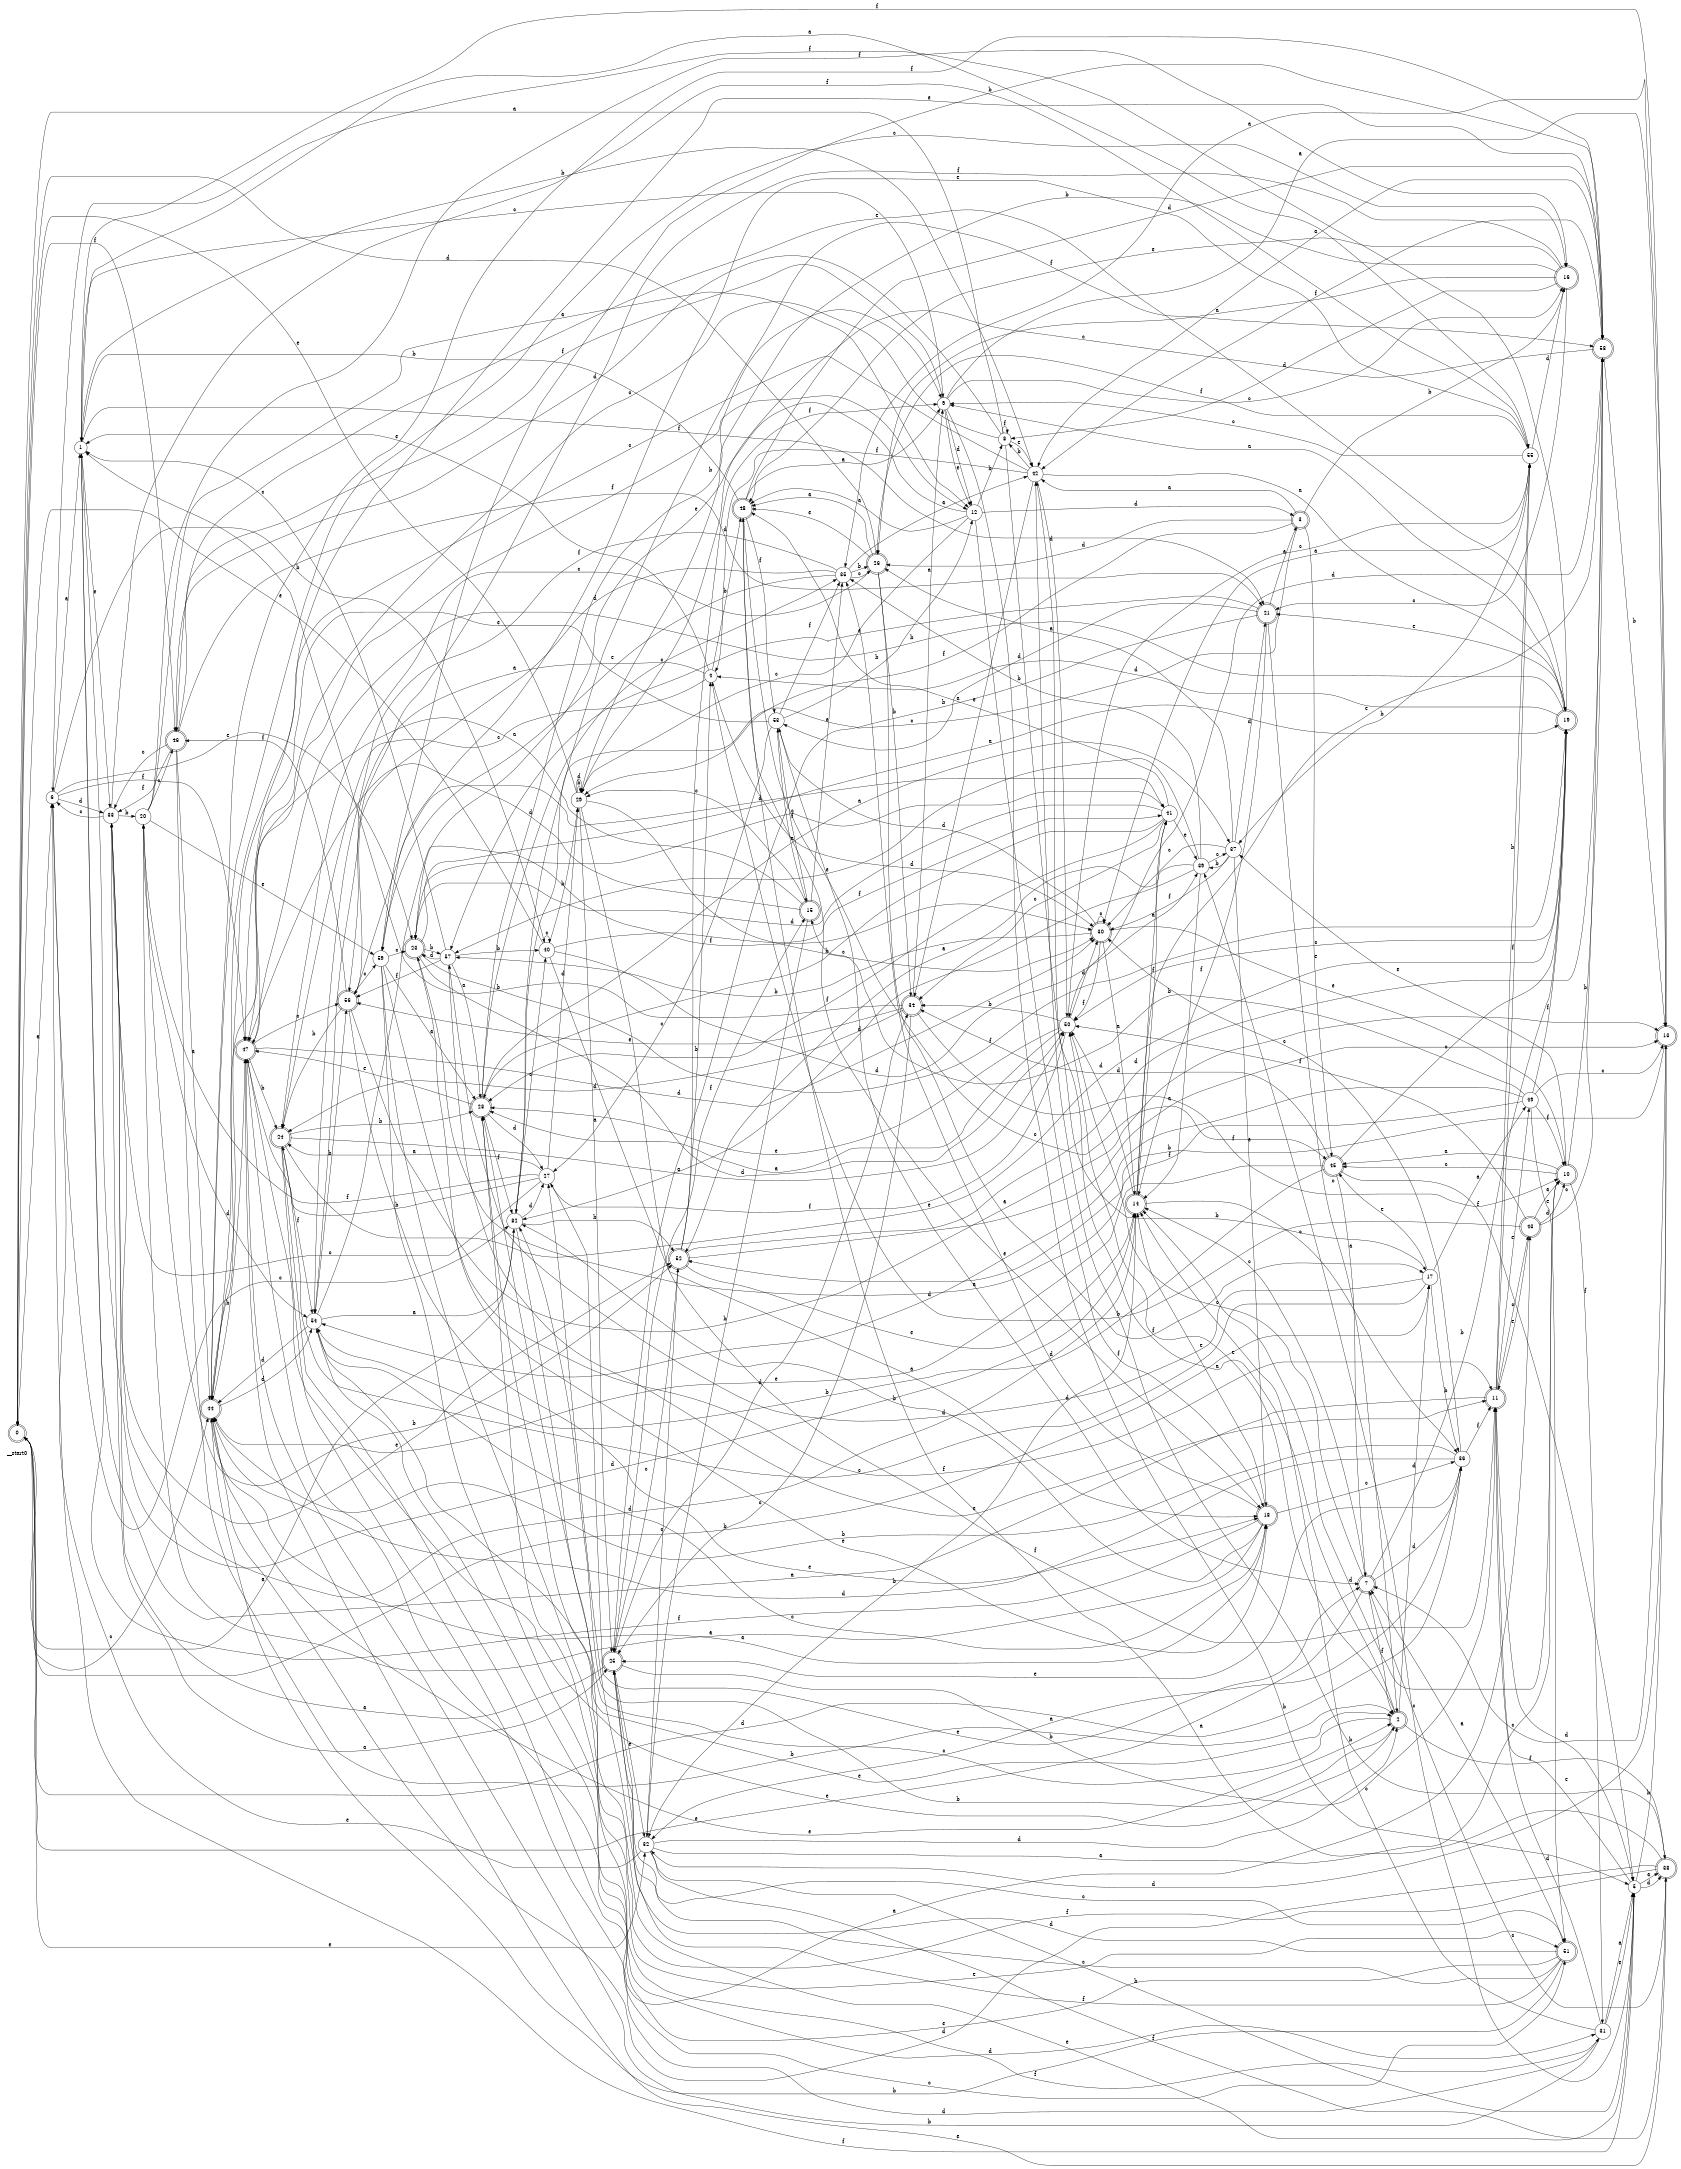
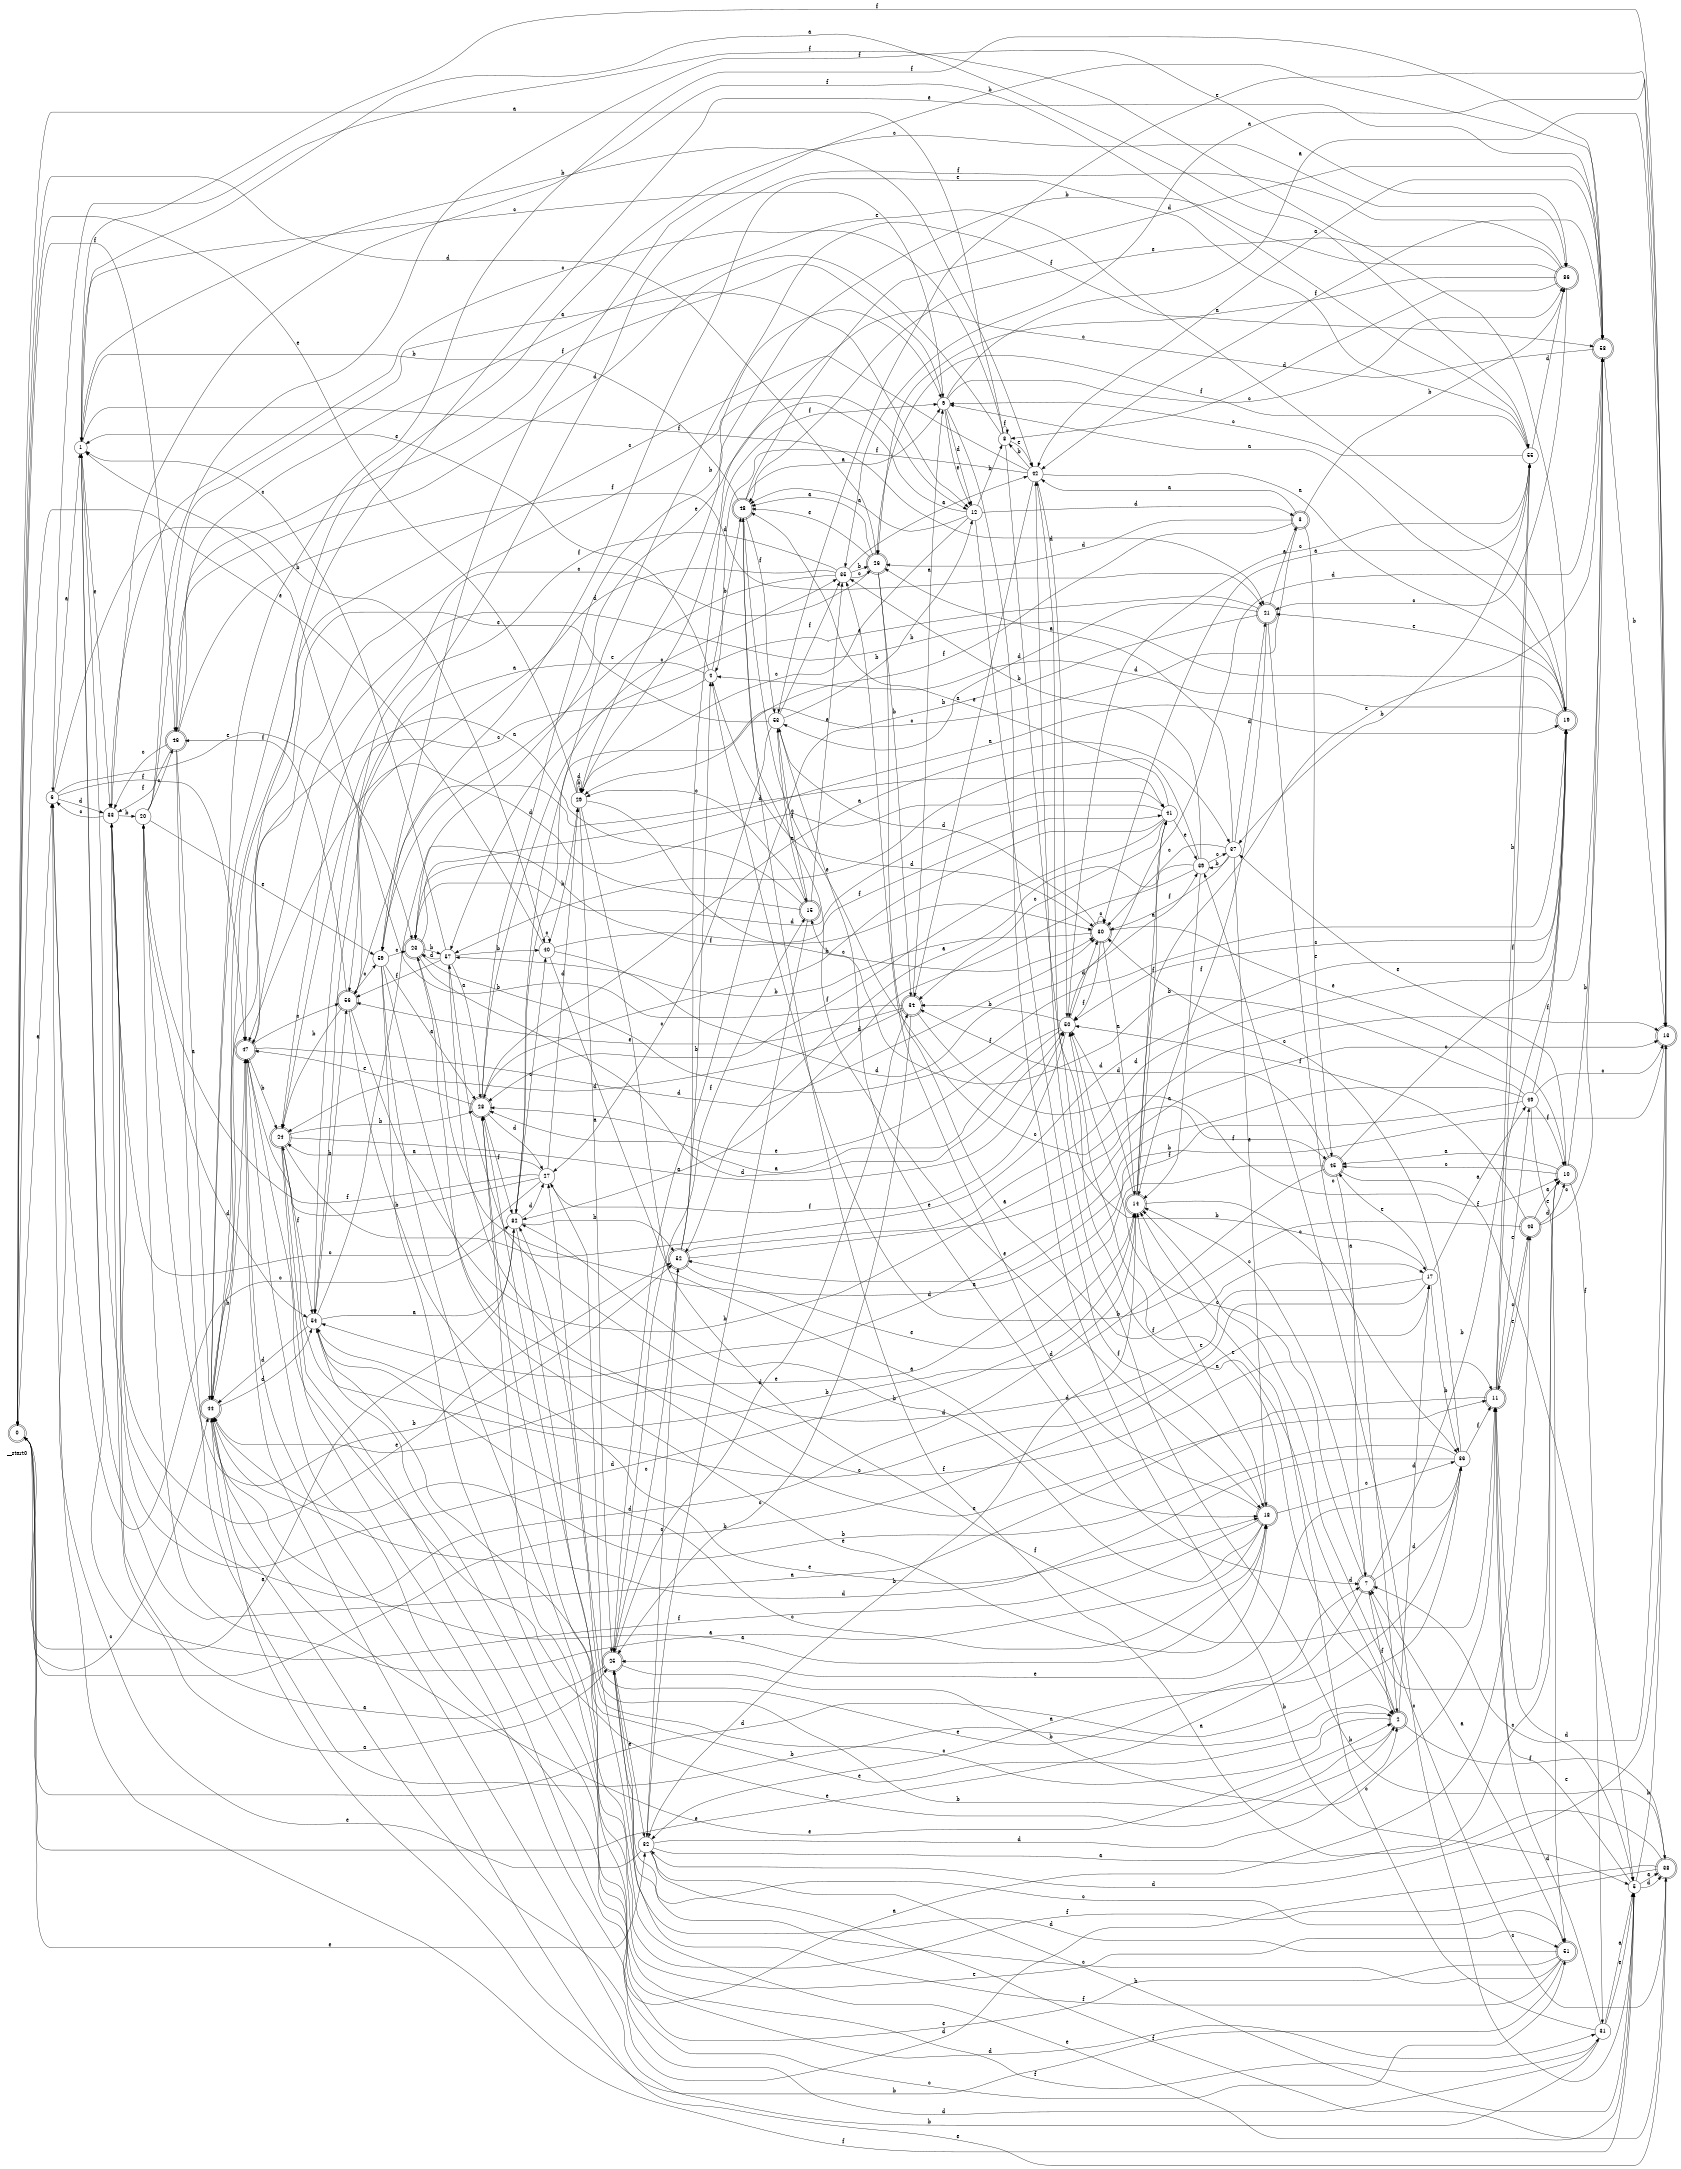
none -> (1509, 73)
(1567, 278) -> (1567, 278)
(497, 503) -> (496, 295)
